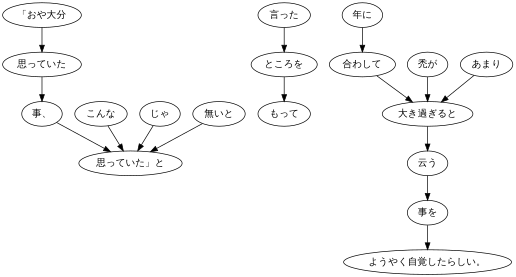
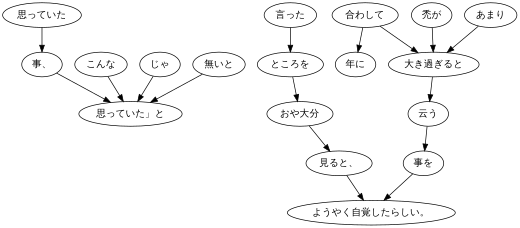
(42, 15) -> none
(362, 36) -> (361, 36)
(284, 114) -> (300, 114)
none -> (339, 163)
